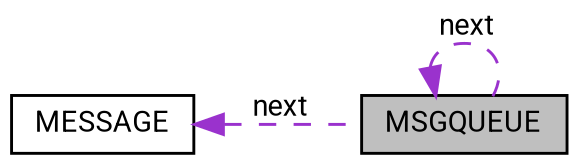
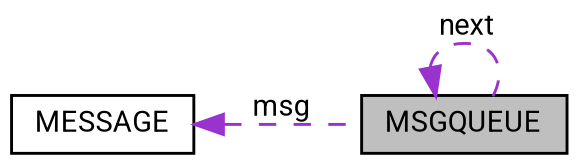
(278, 108) -> (278, 108)
